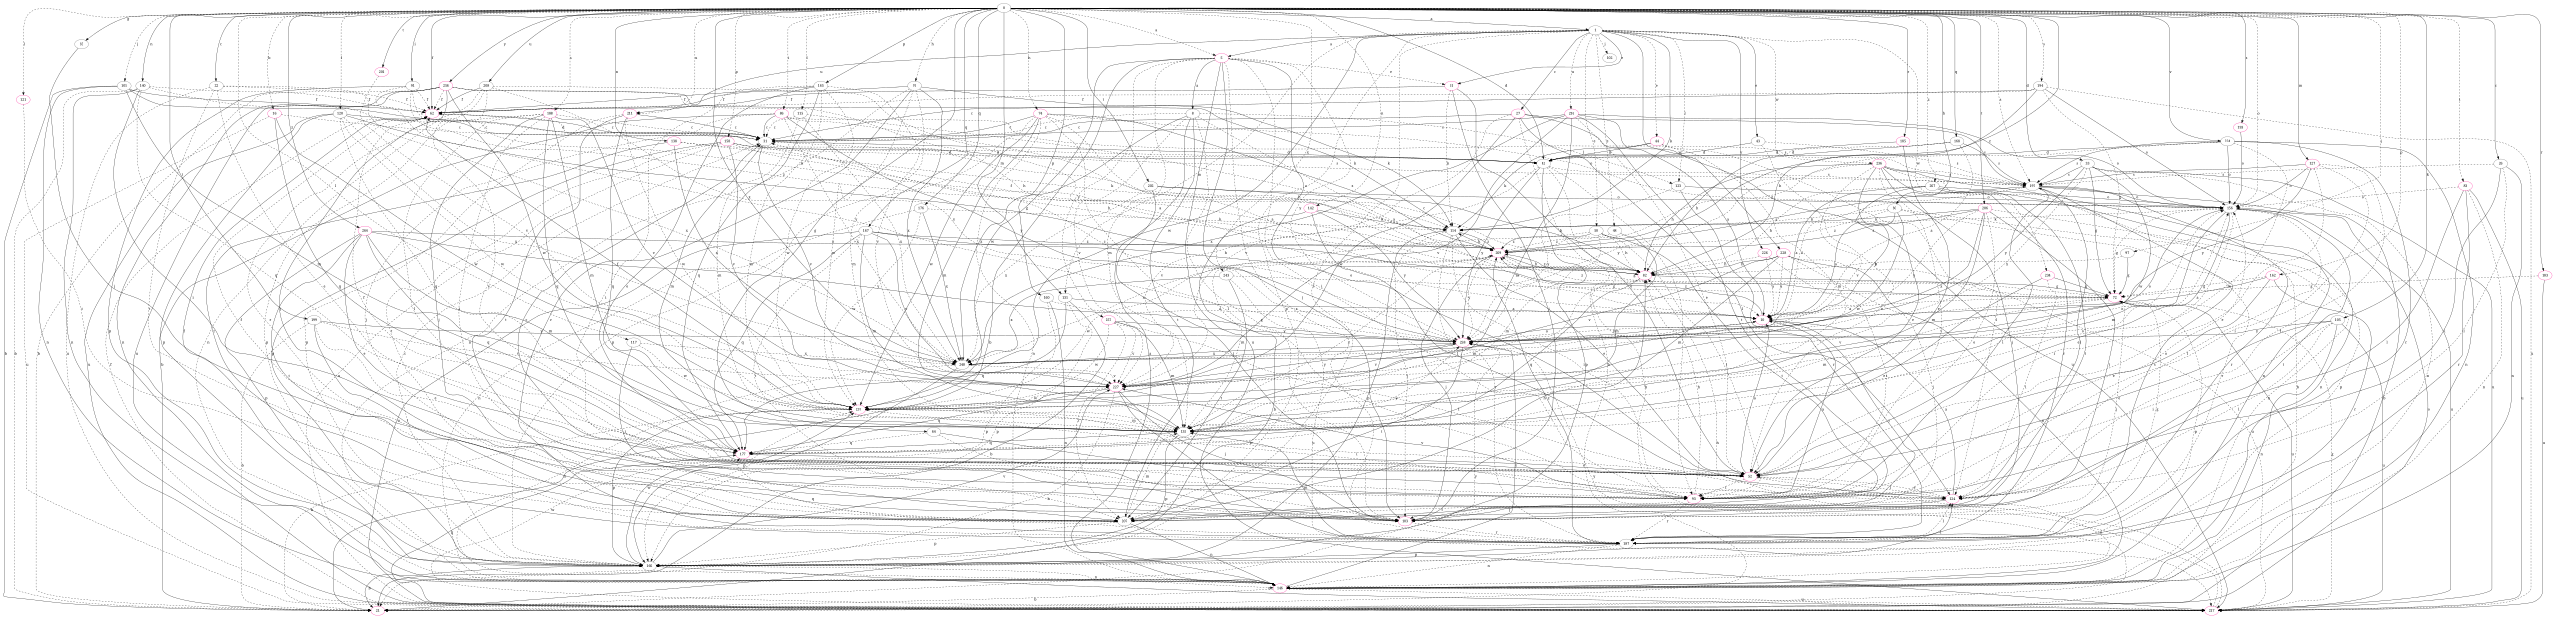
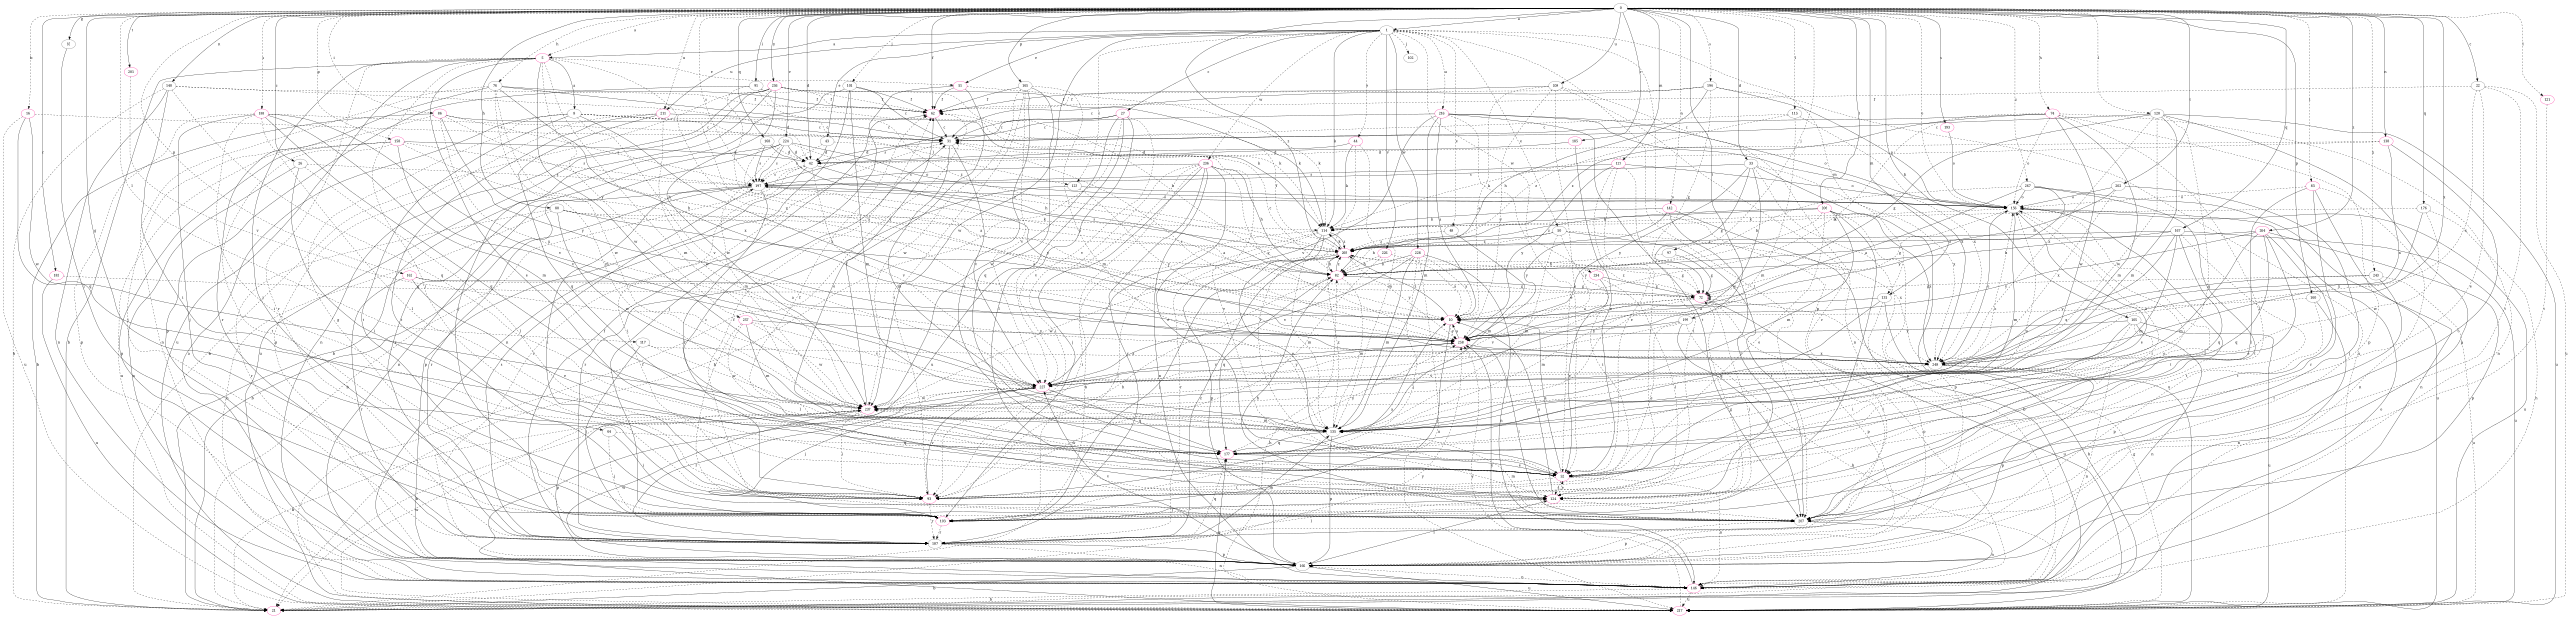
none -> (1841, 382)
